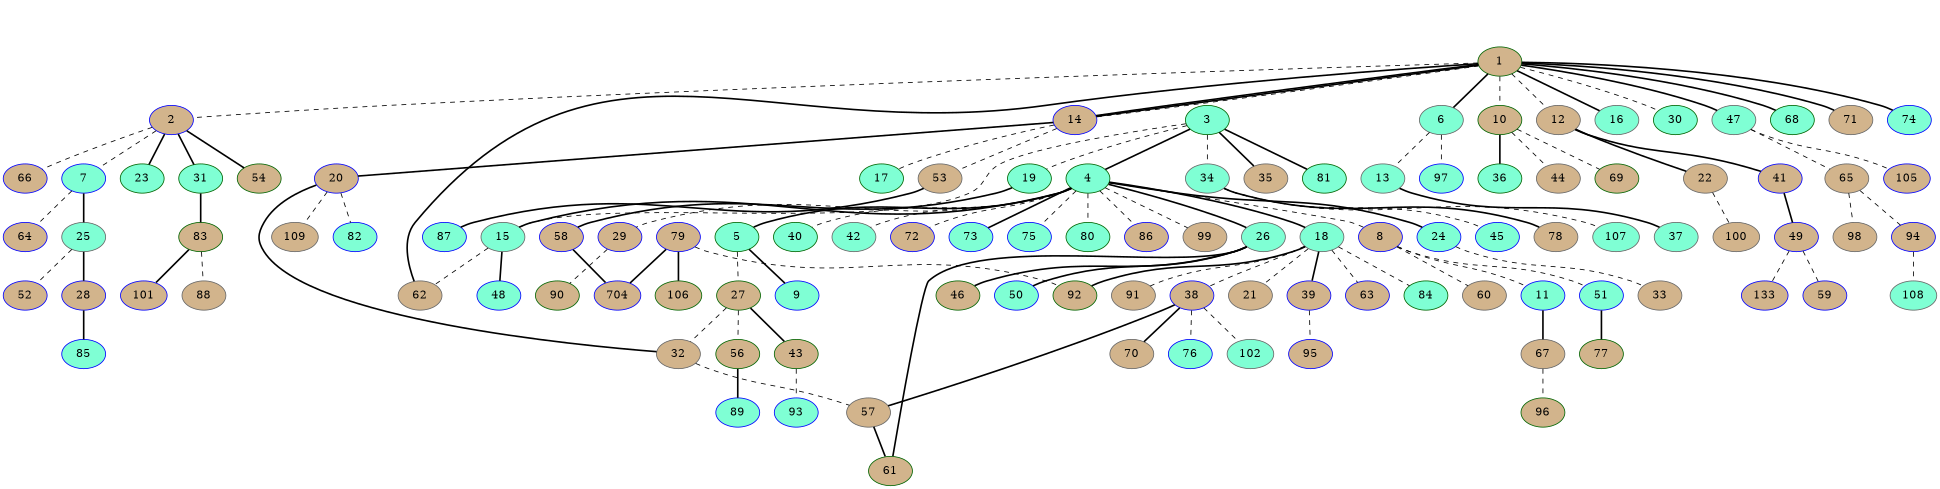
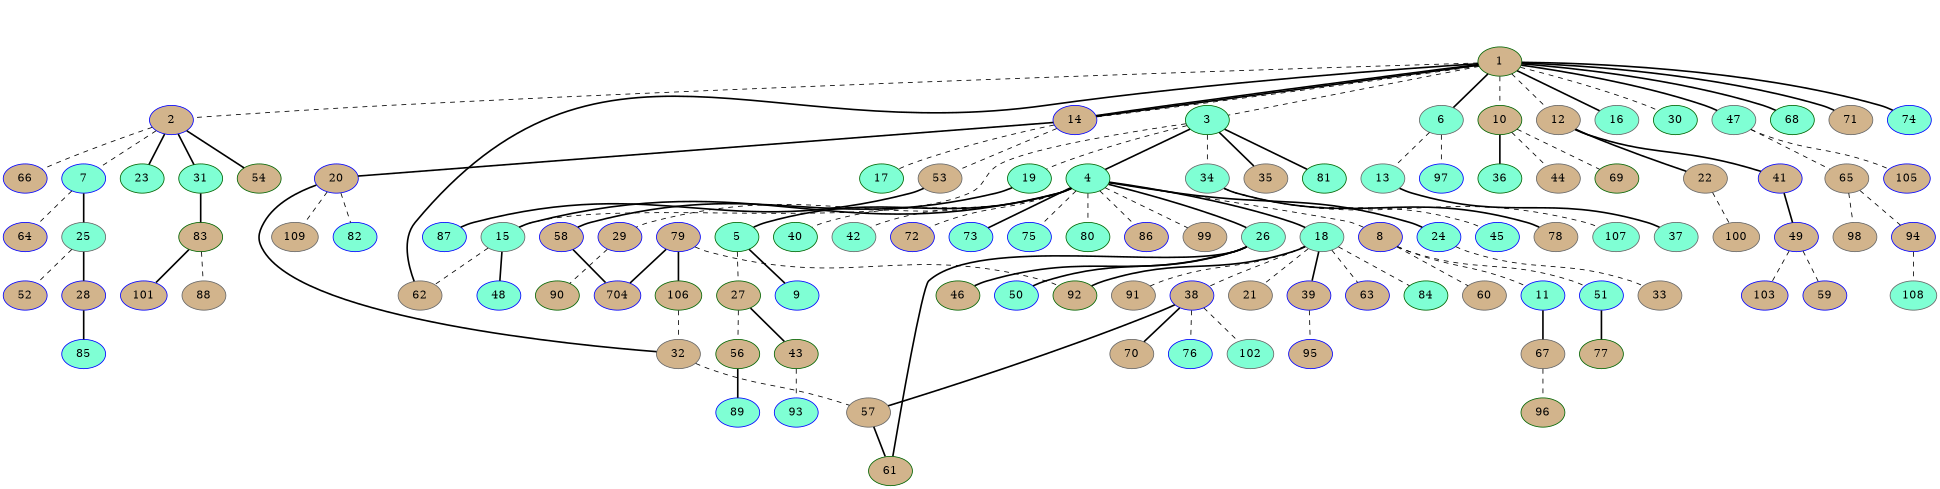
none -> (1354, 91)
(1765, 296) -> (1765, 296)
(708, 325) -> (678, 325)
